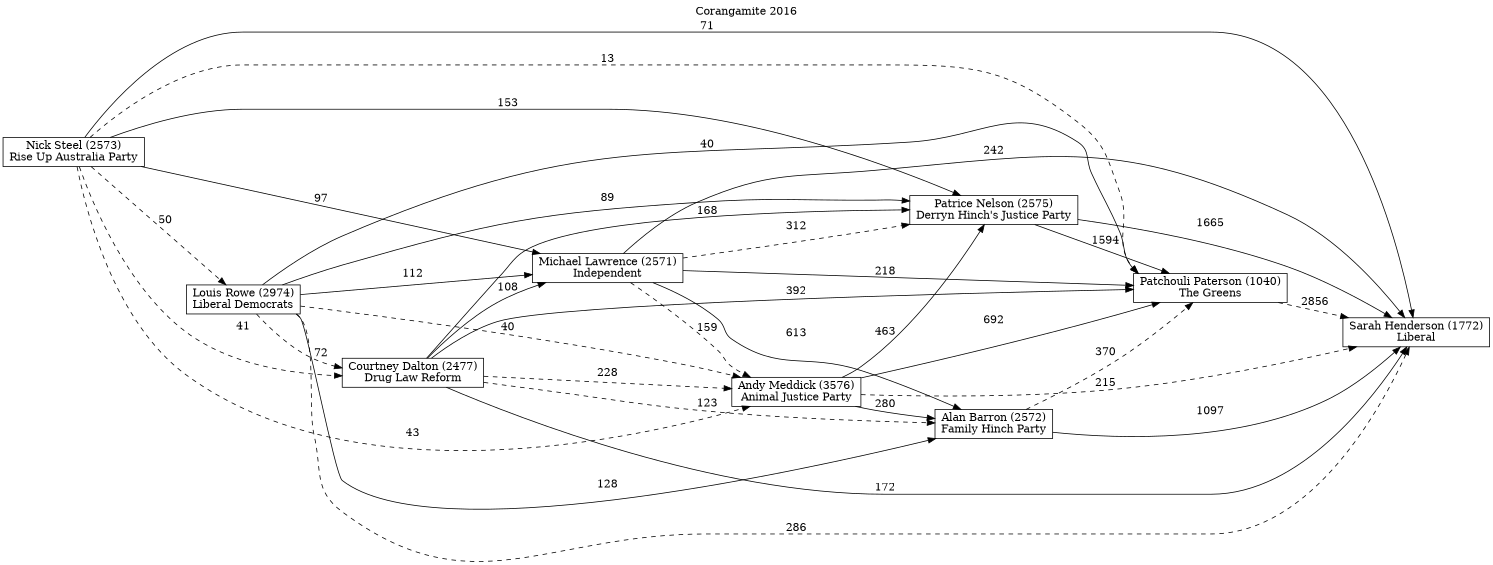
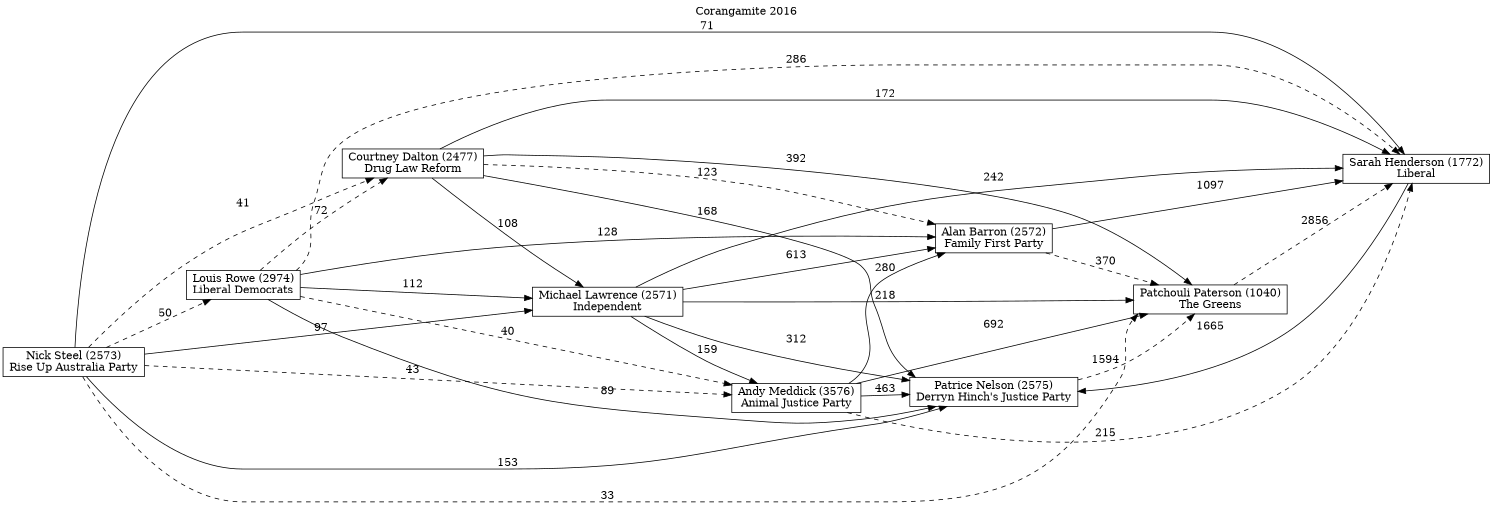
(608, 59) -> (608, 496)
(729, 150) -> none
(793, 242) -> (772, 355)
(1098, 248) -> (1137, 357)
(1236, 251) -> (1279, 337)
(689, 326) -> (689, 352)
(604, 382) -> none
(994, 424) -> (994, 238)
